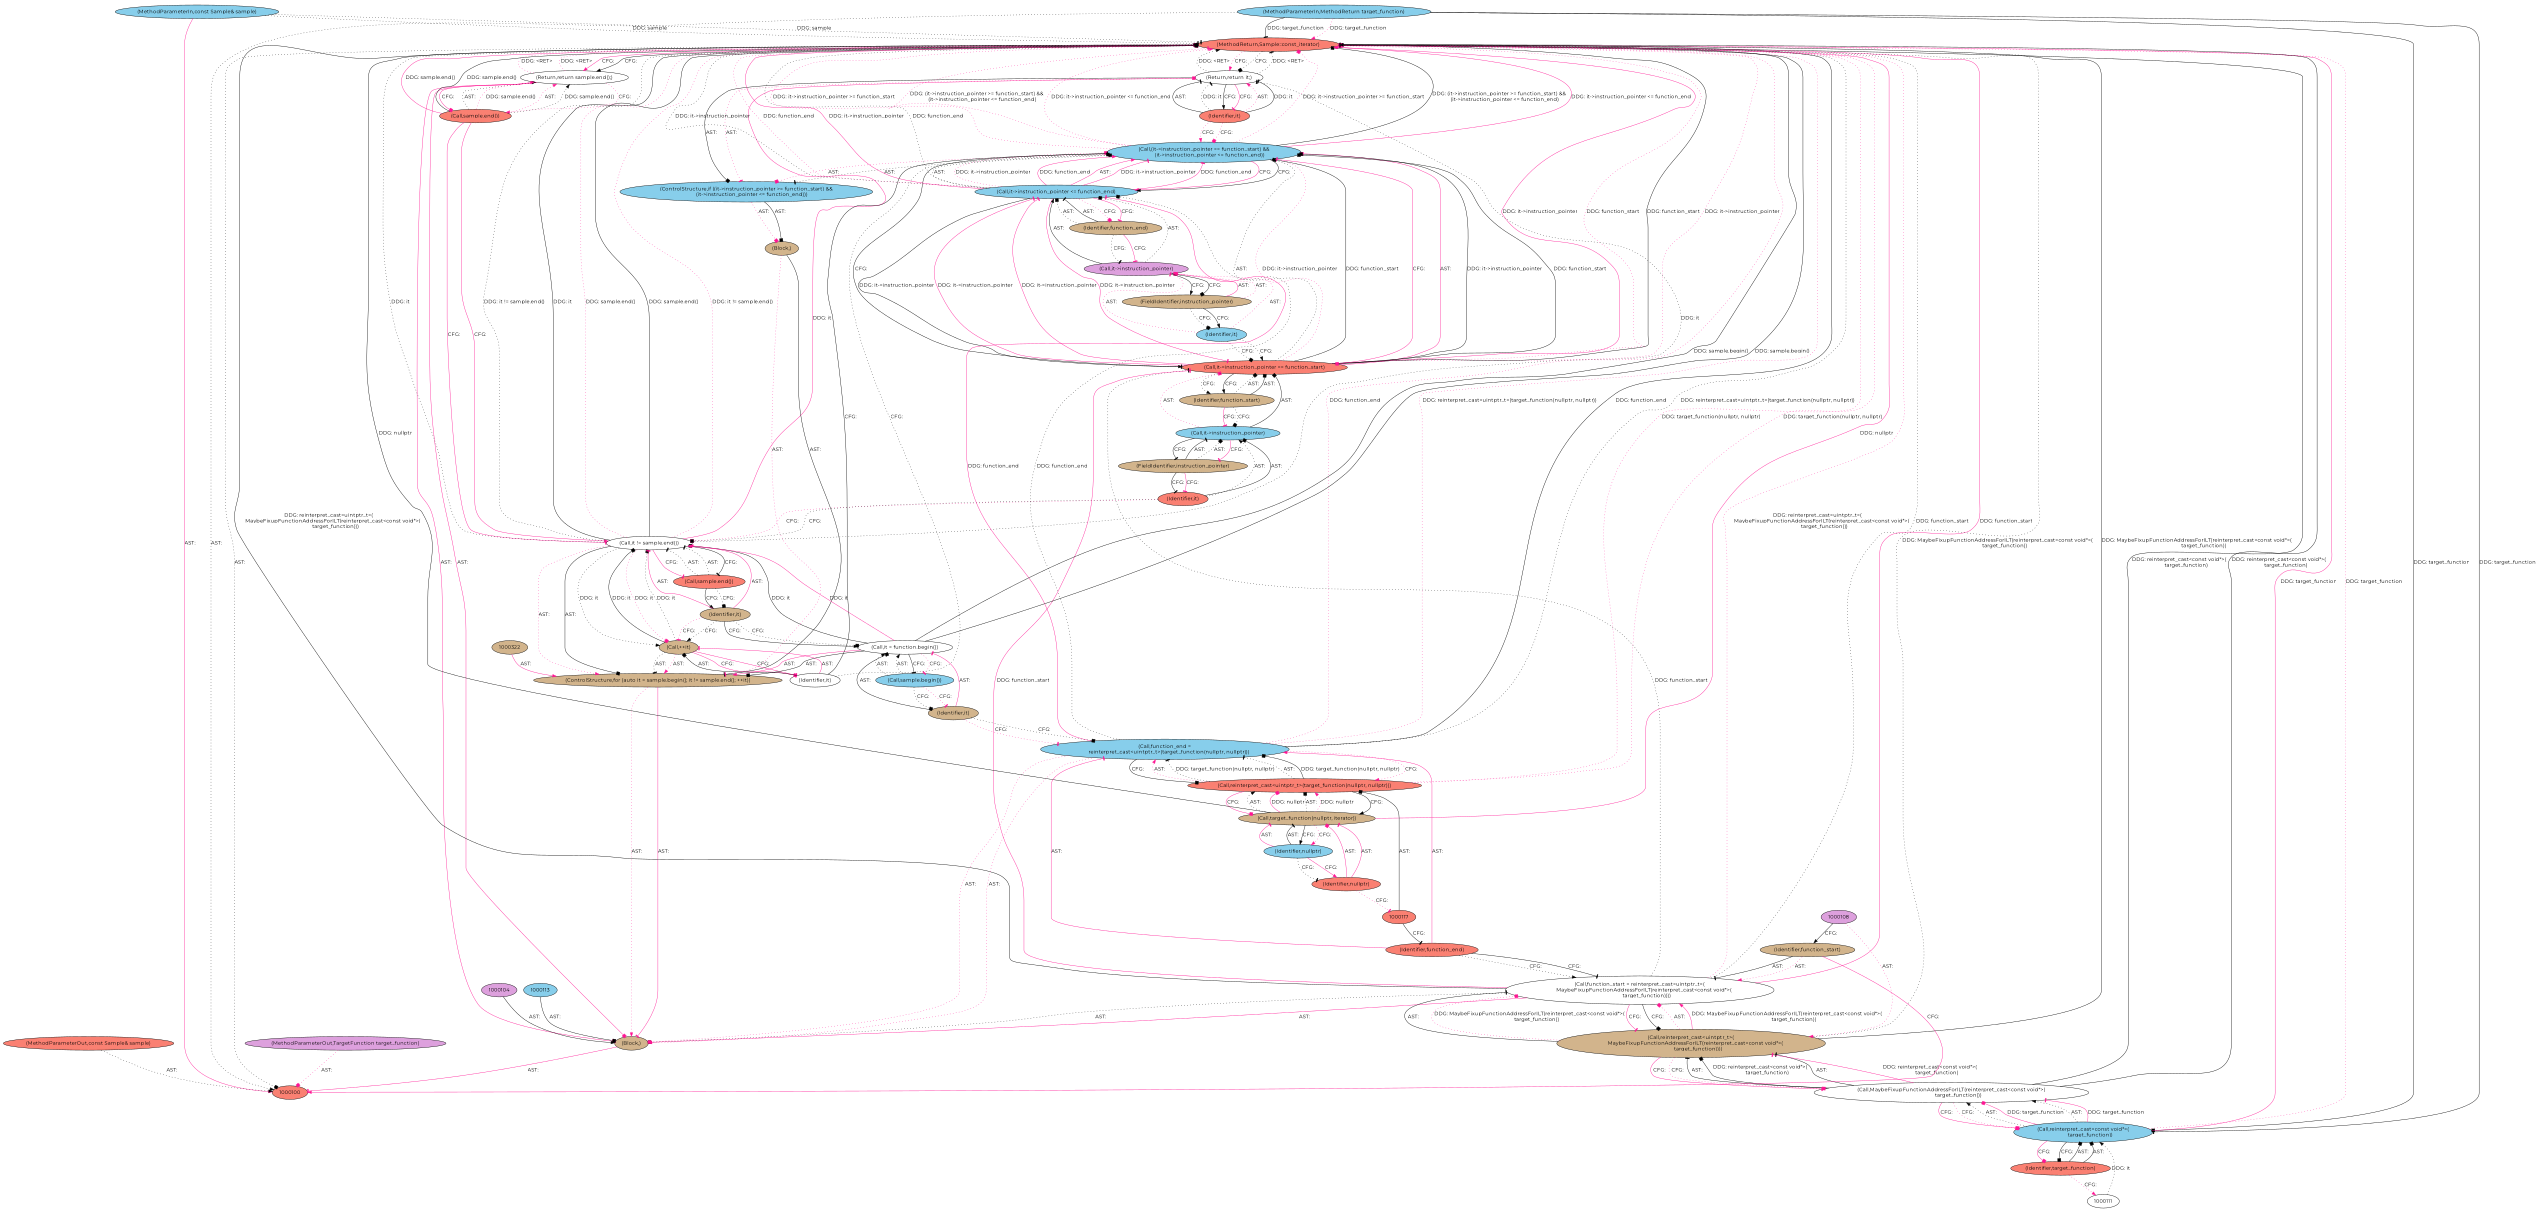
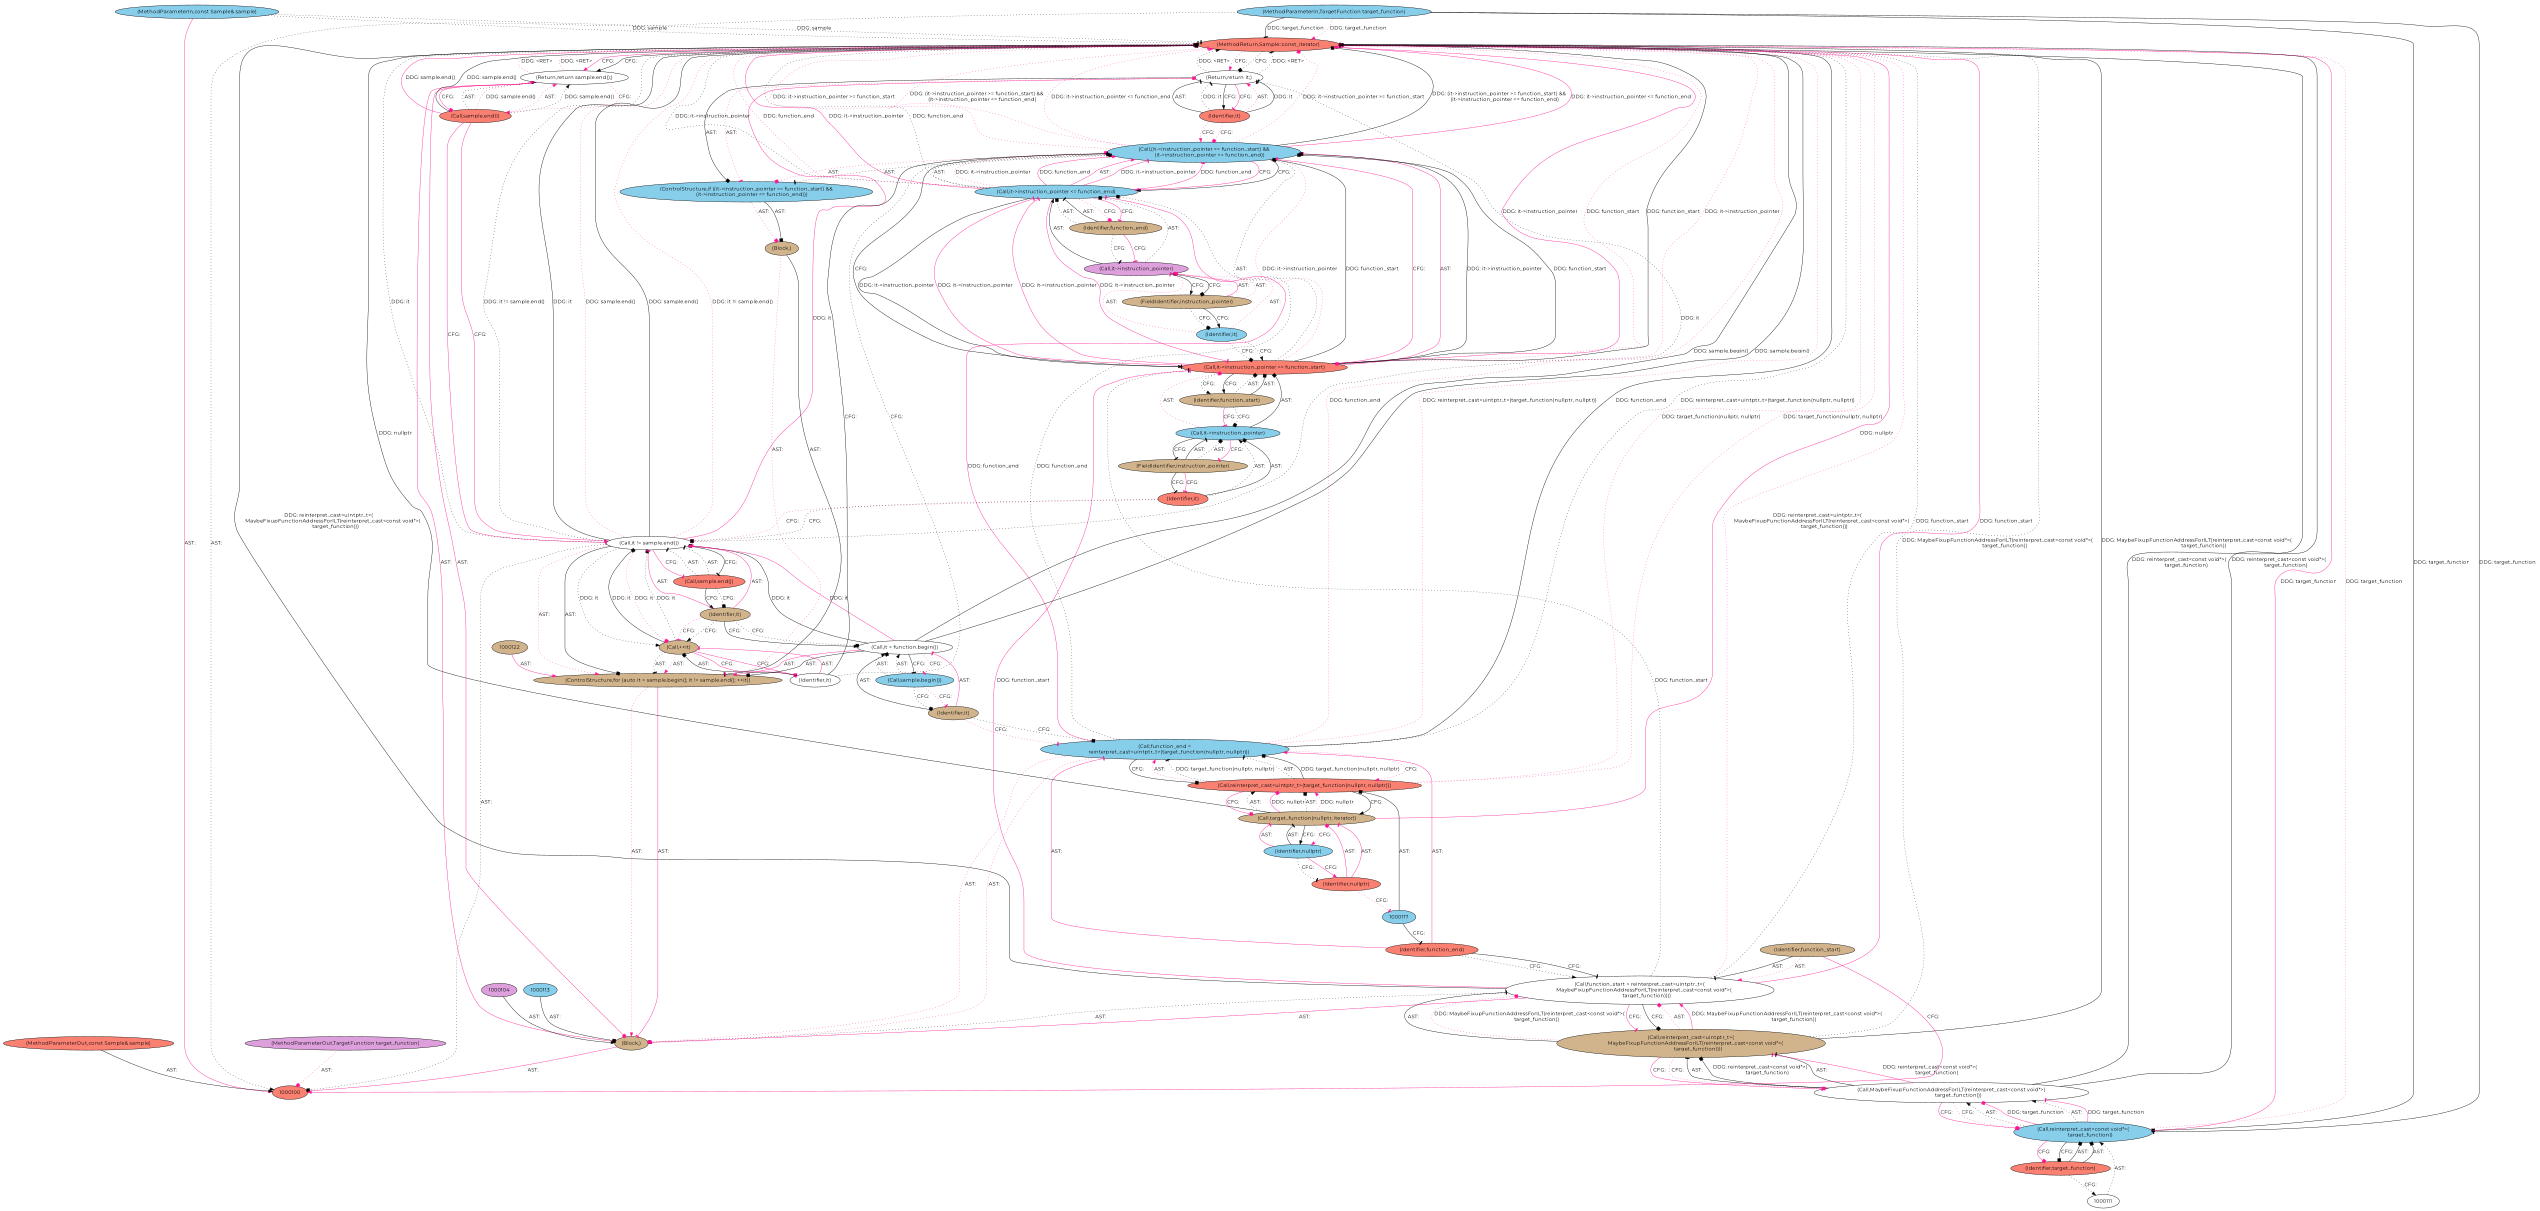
(1334, 12) -> (1334, 12)
(225, 100) -> (480, 829)
(510, 647) -> (510, 647)
(1399, 917) -> (1399, 917)
(1839, 917) -> none
(183, 1080) -> (183, 1080)
(2121, 1168) -> (2121, 1168)
(2081, 1184) -> (2081, 1184)
